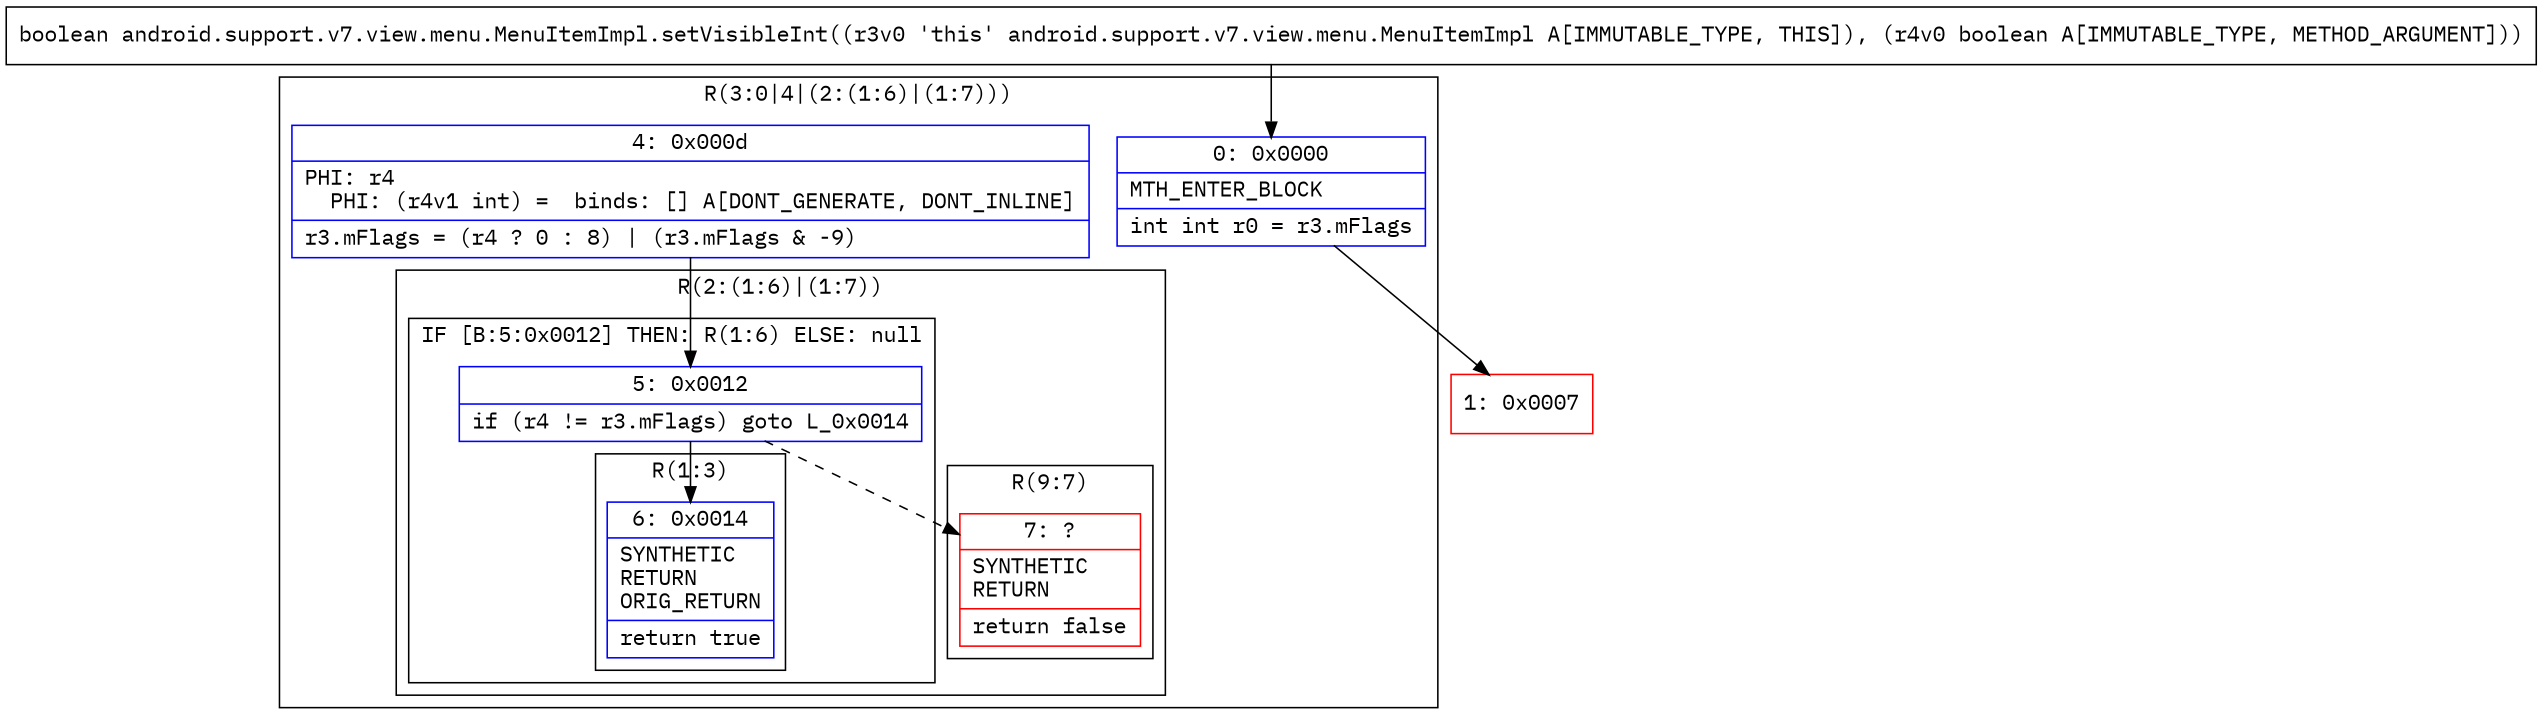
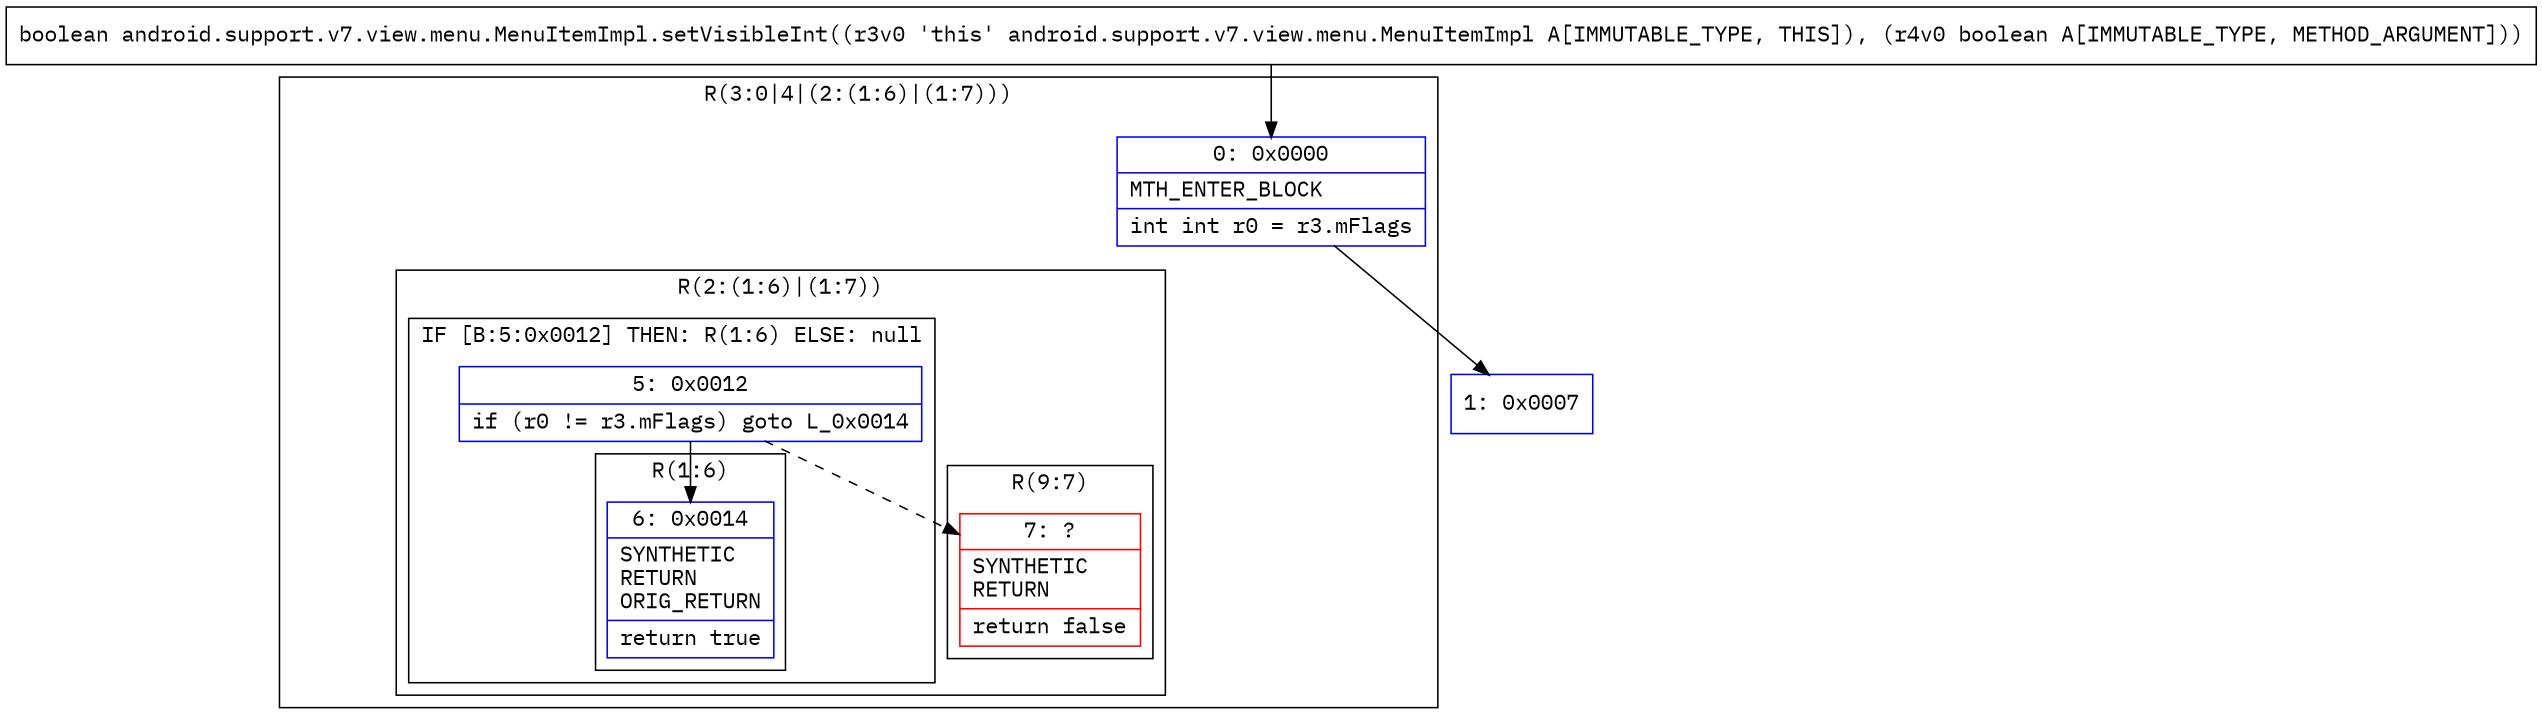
(691, 192) -> none
(1522, 404) -> (1522, 404)
(691, 422) -> (691, 422)
(691, 472) -> (691, 472)
